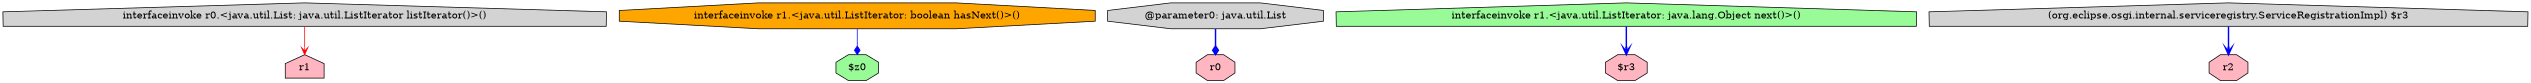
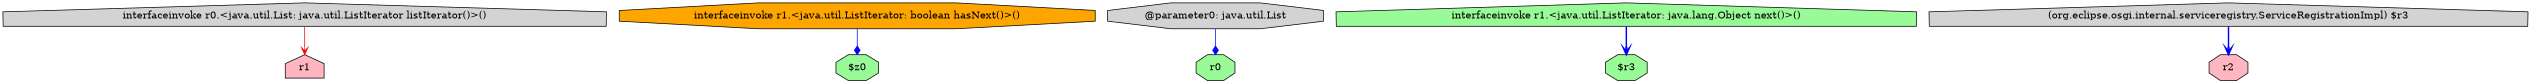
(1216, 37) -> (1216, 37)
(1216, 68) -> (1216, 68)
(1626, 68) -> (1626, 68)
